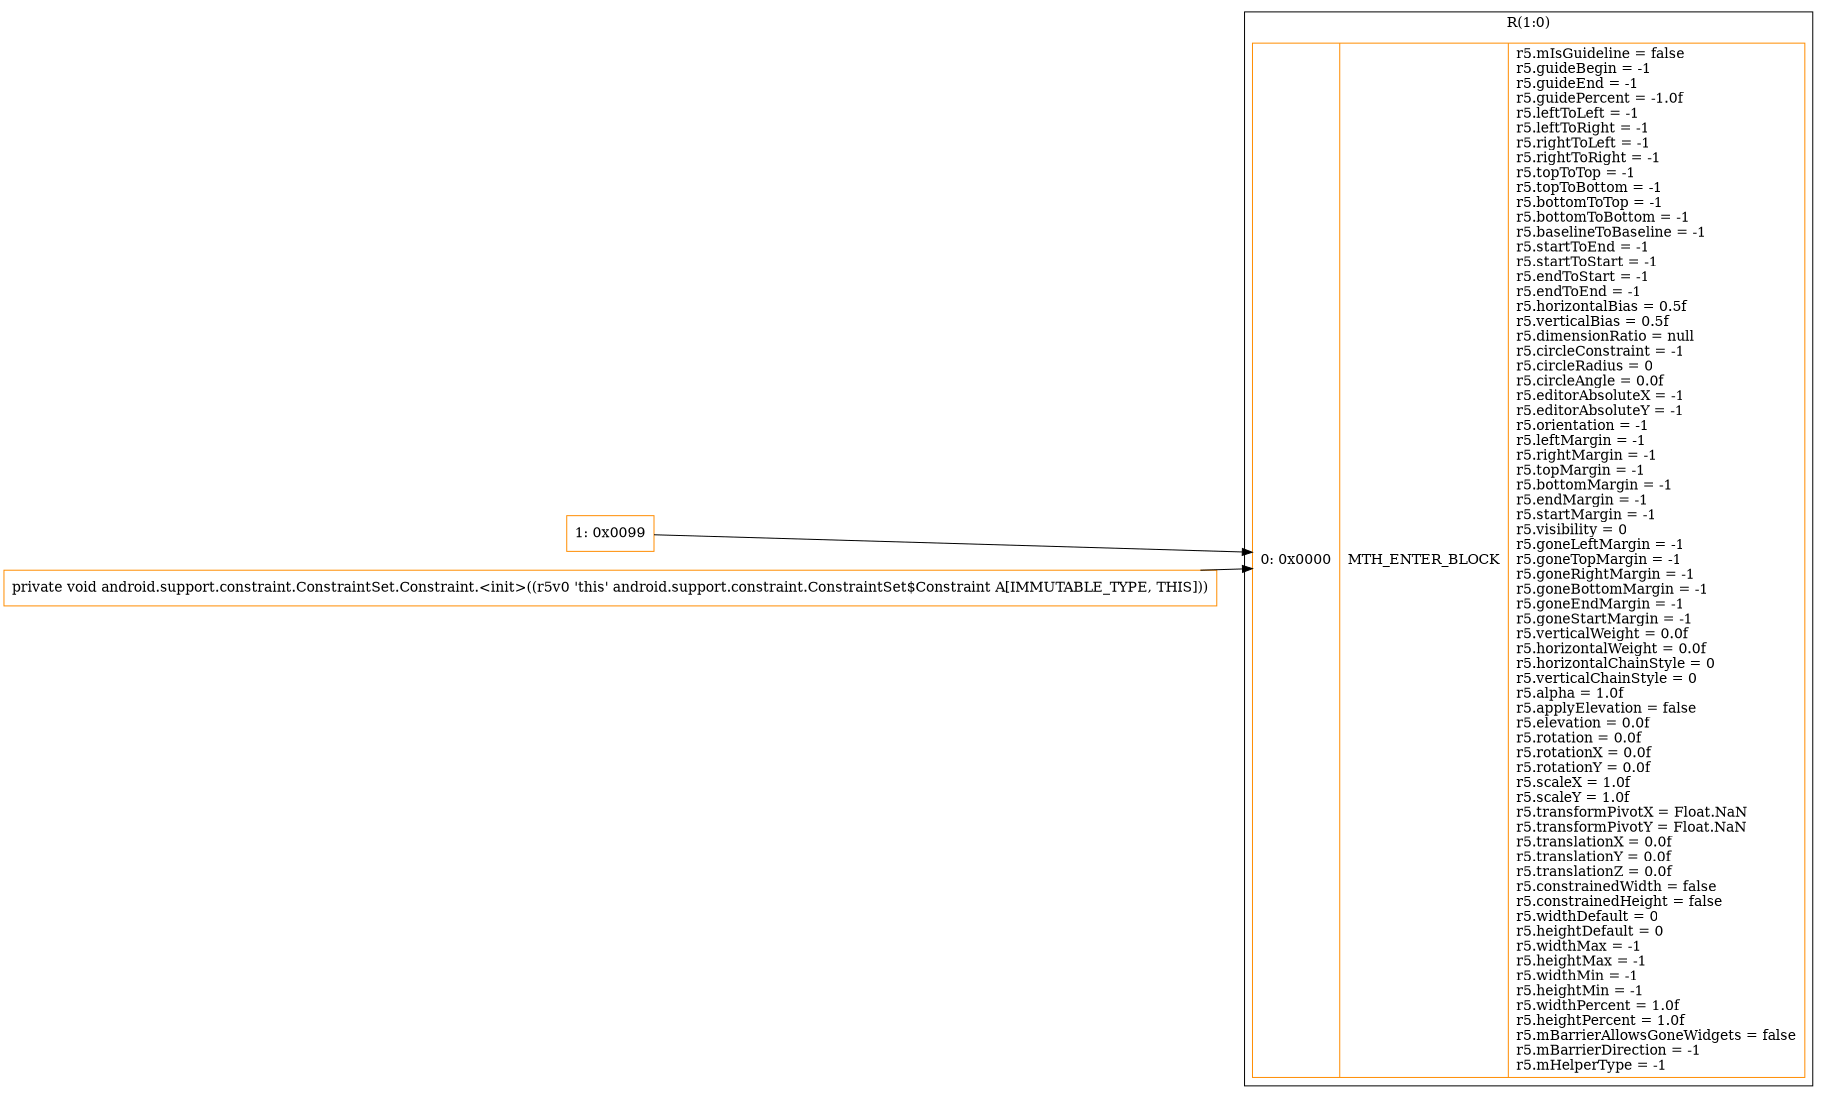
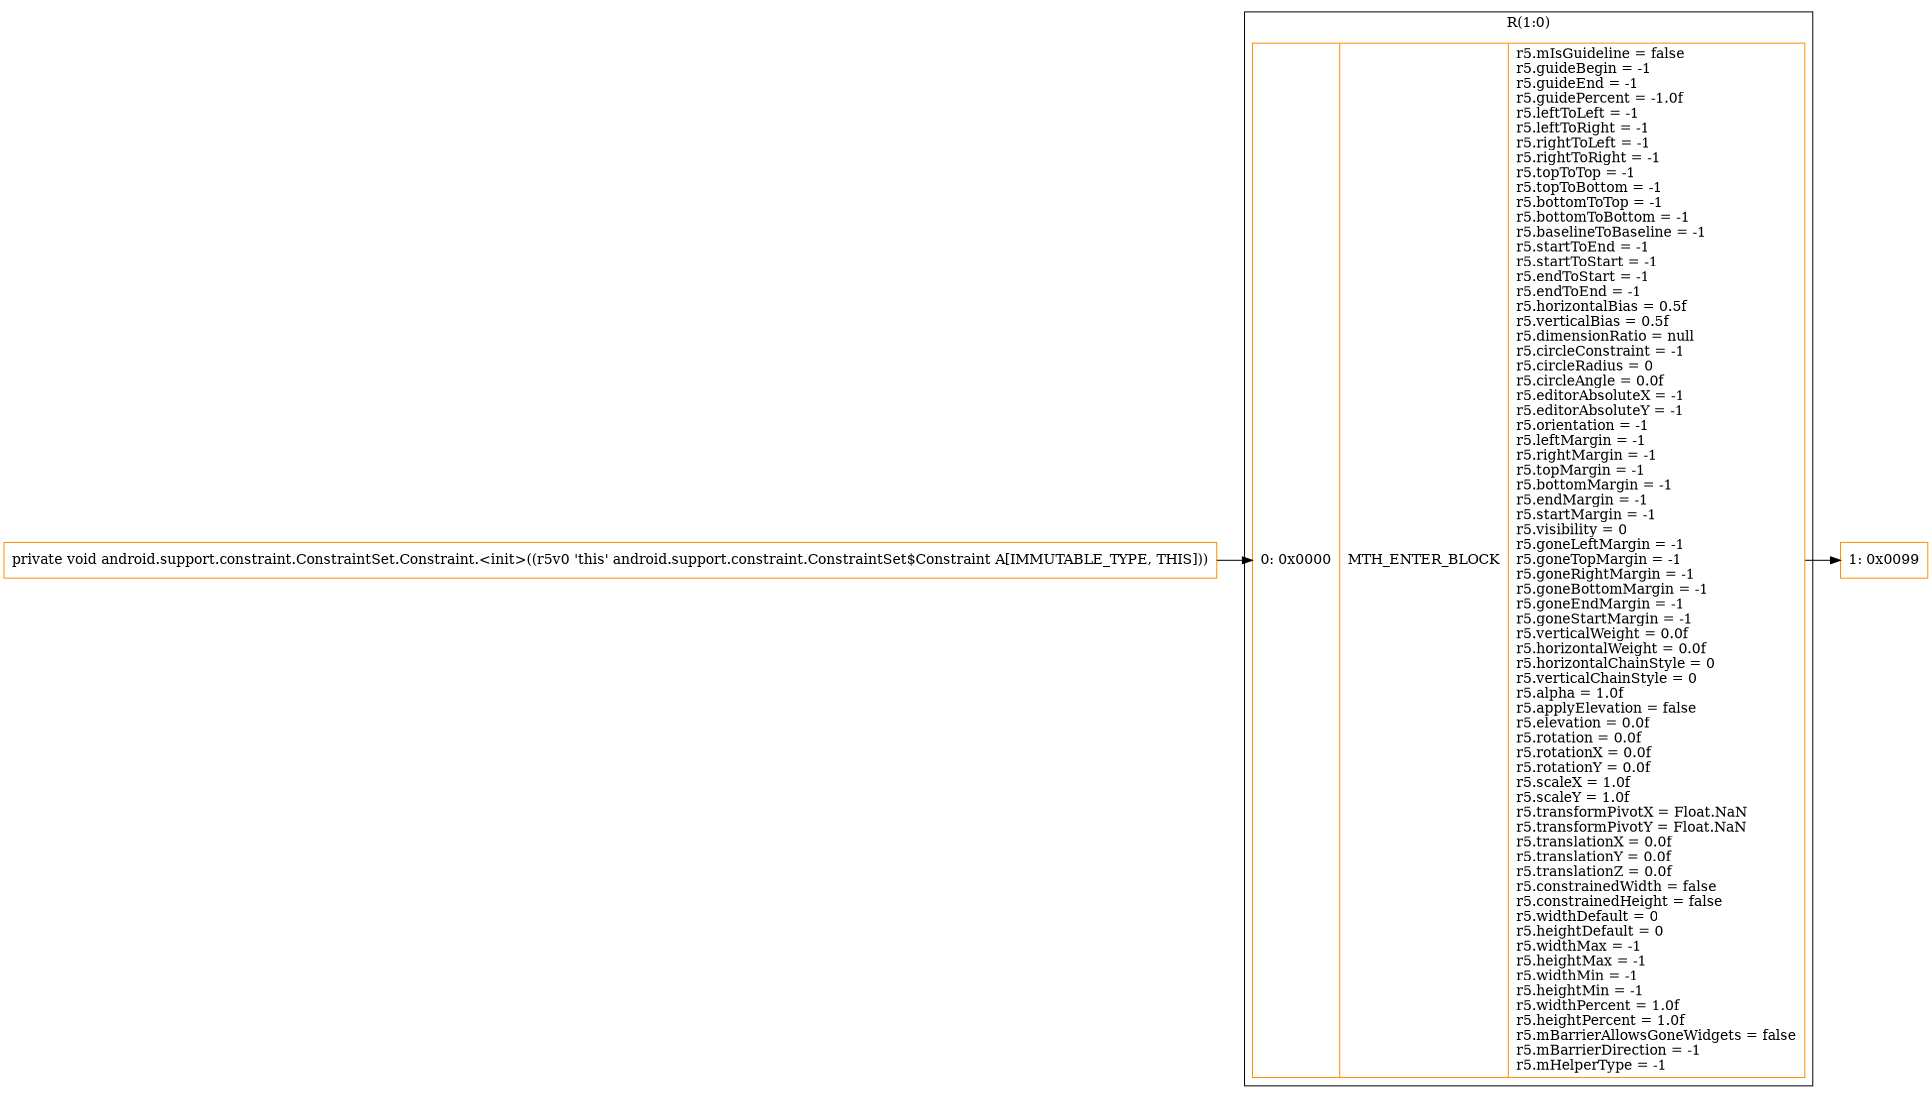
(948, 543) -> (1819, 560)
